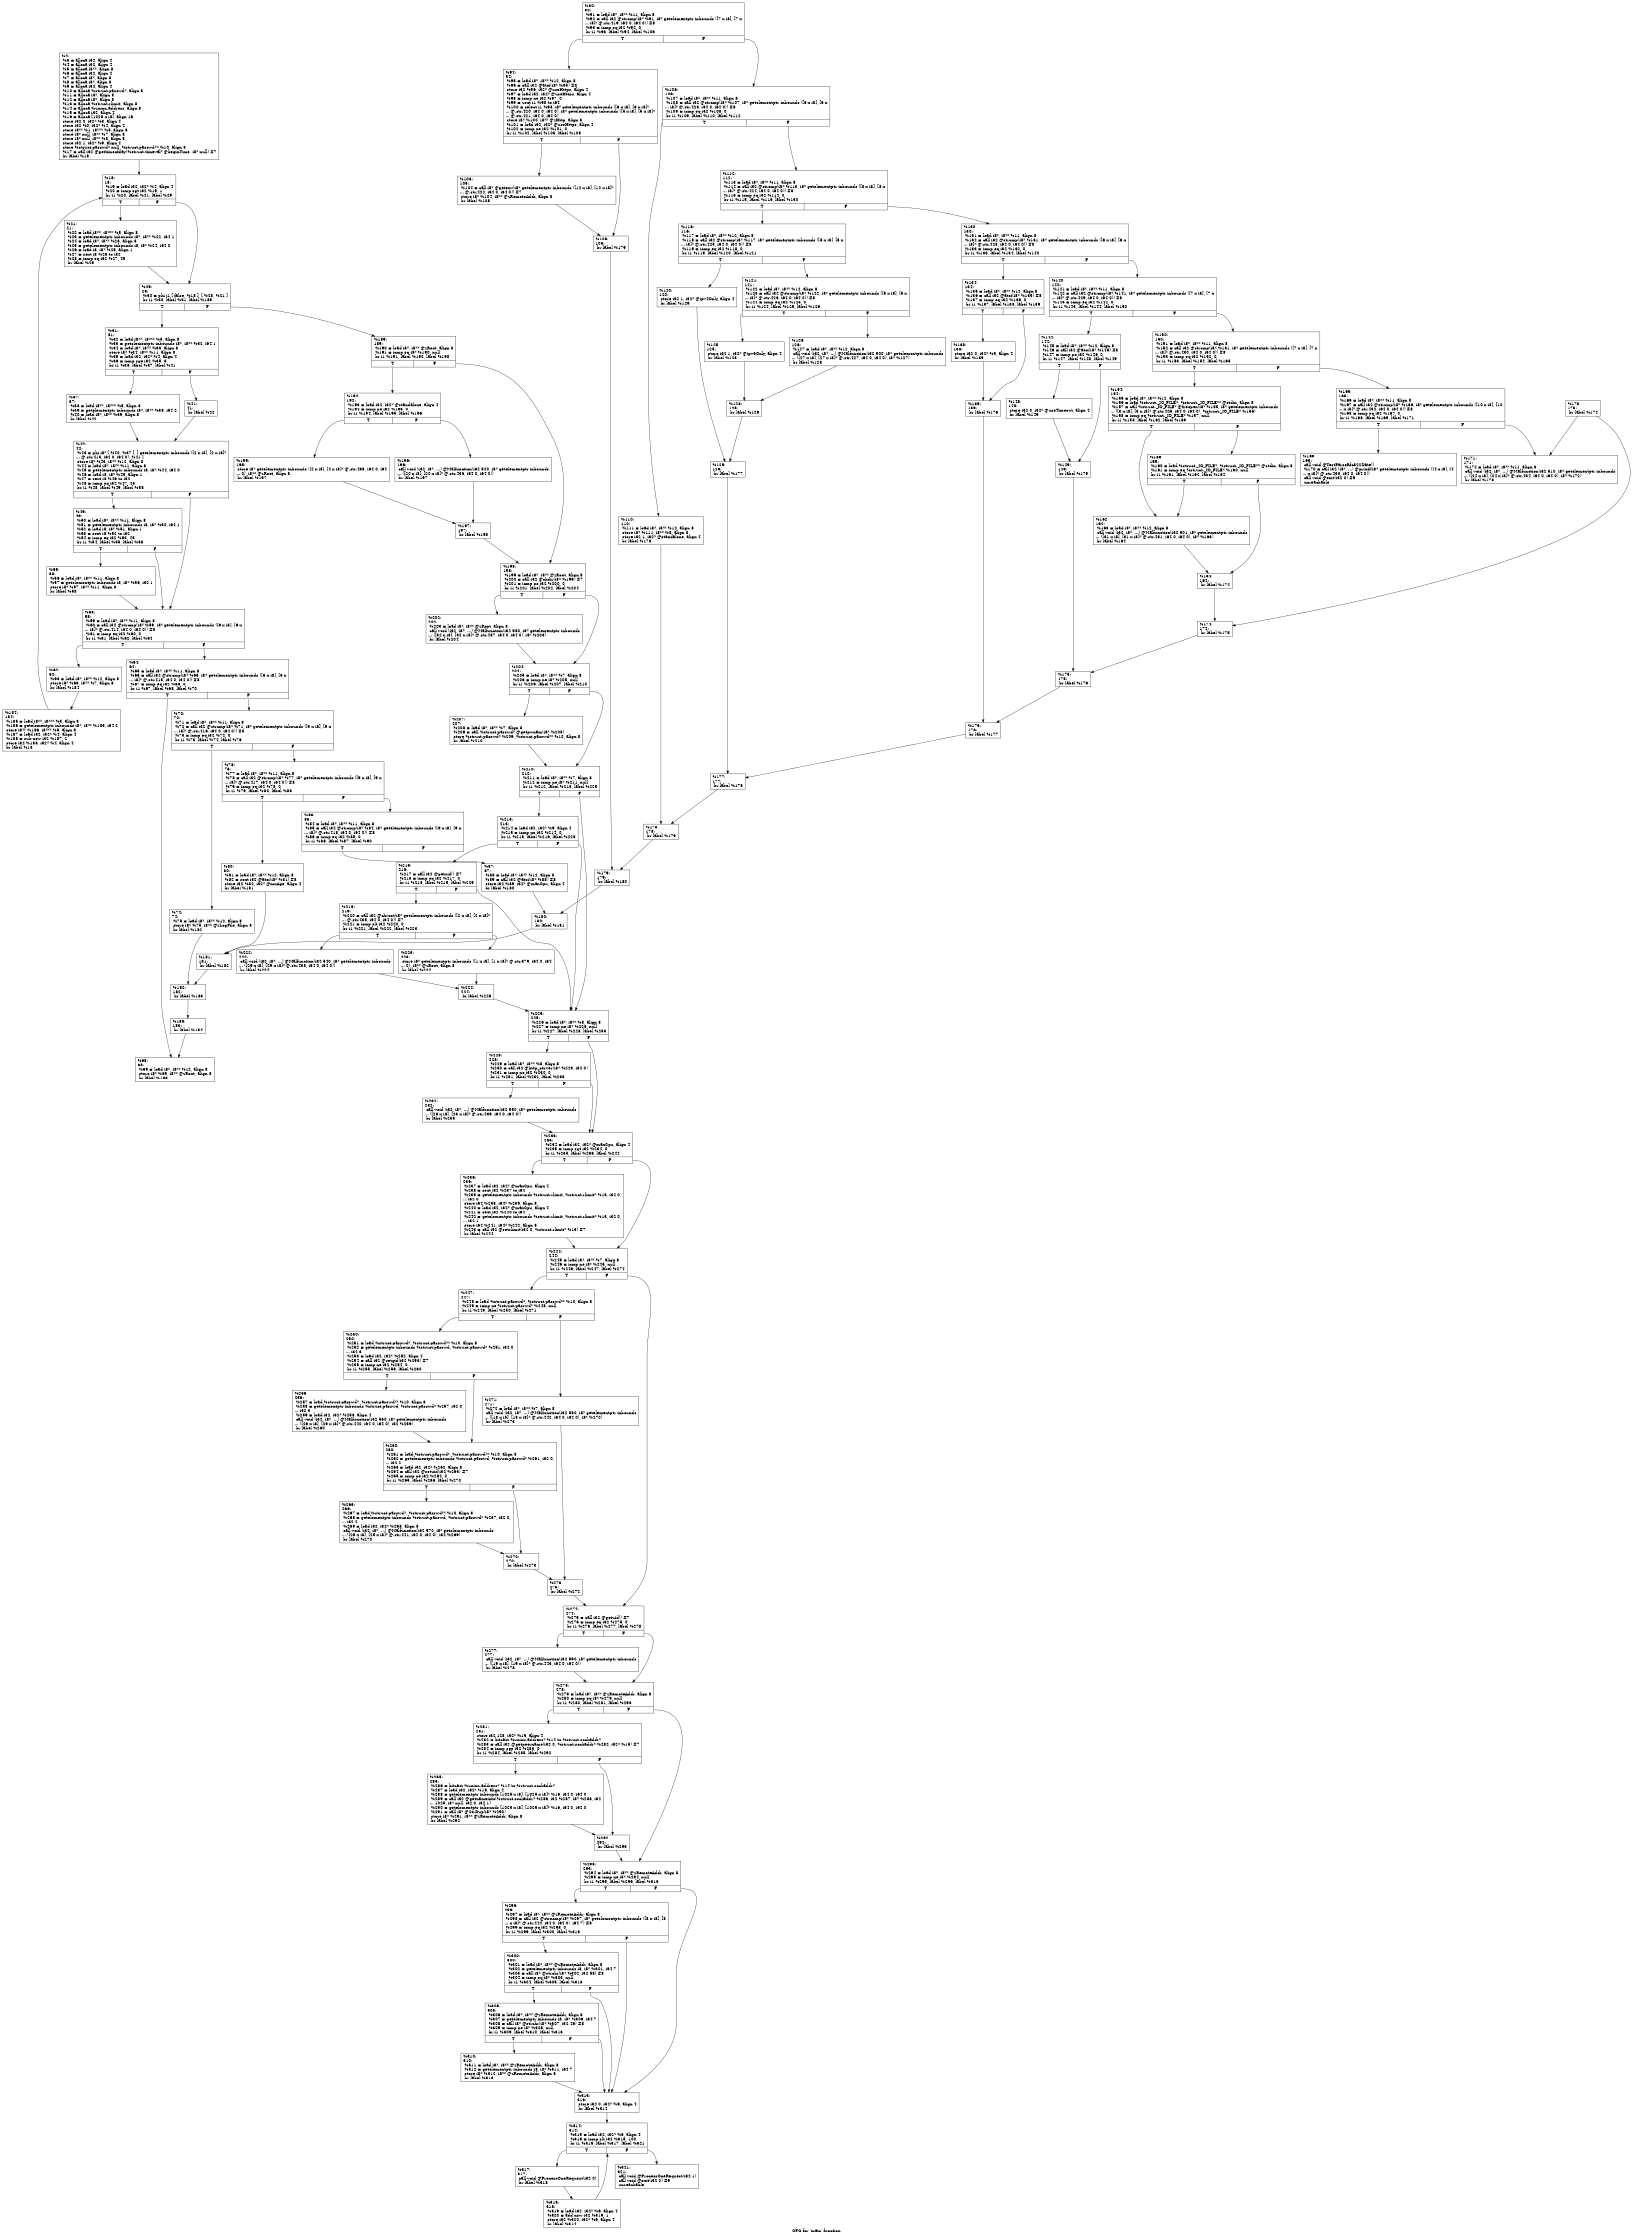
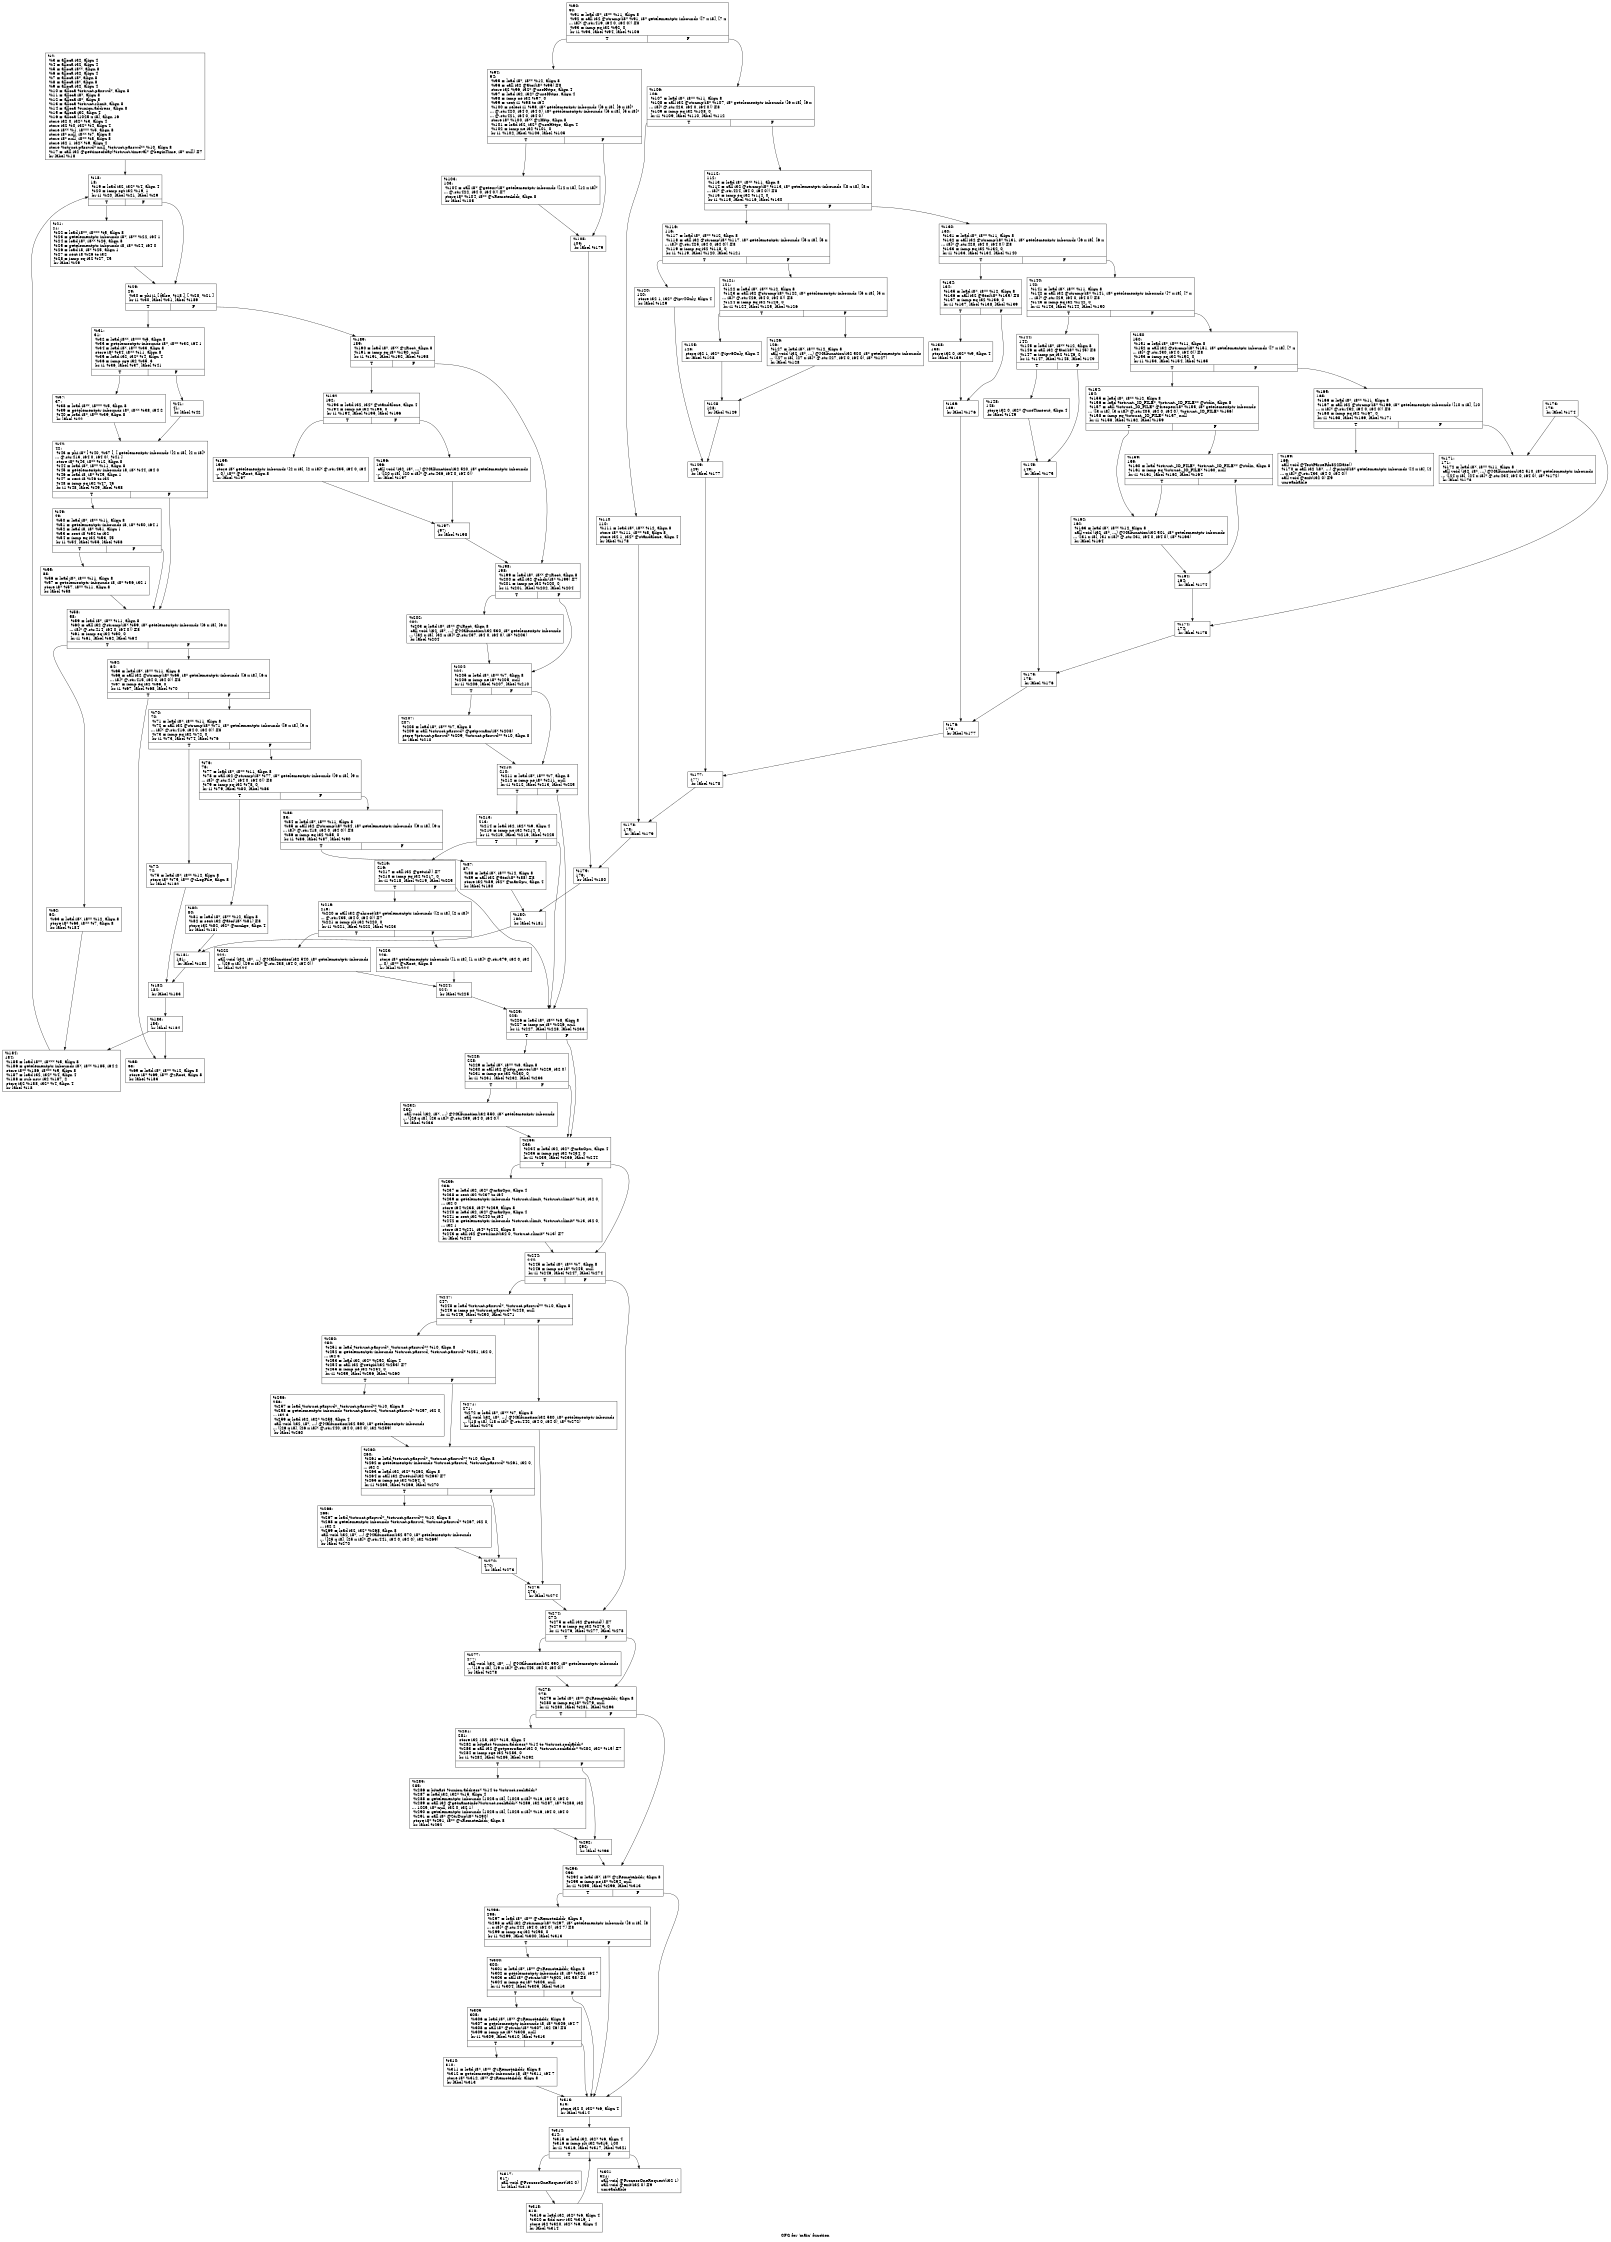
none -> (129, 1040)
